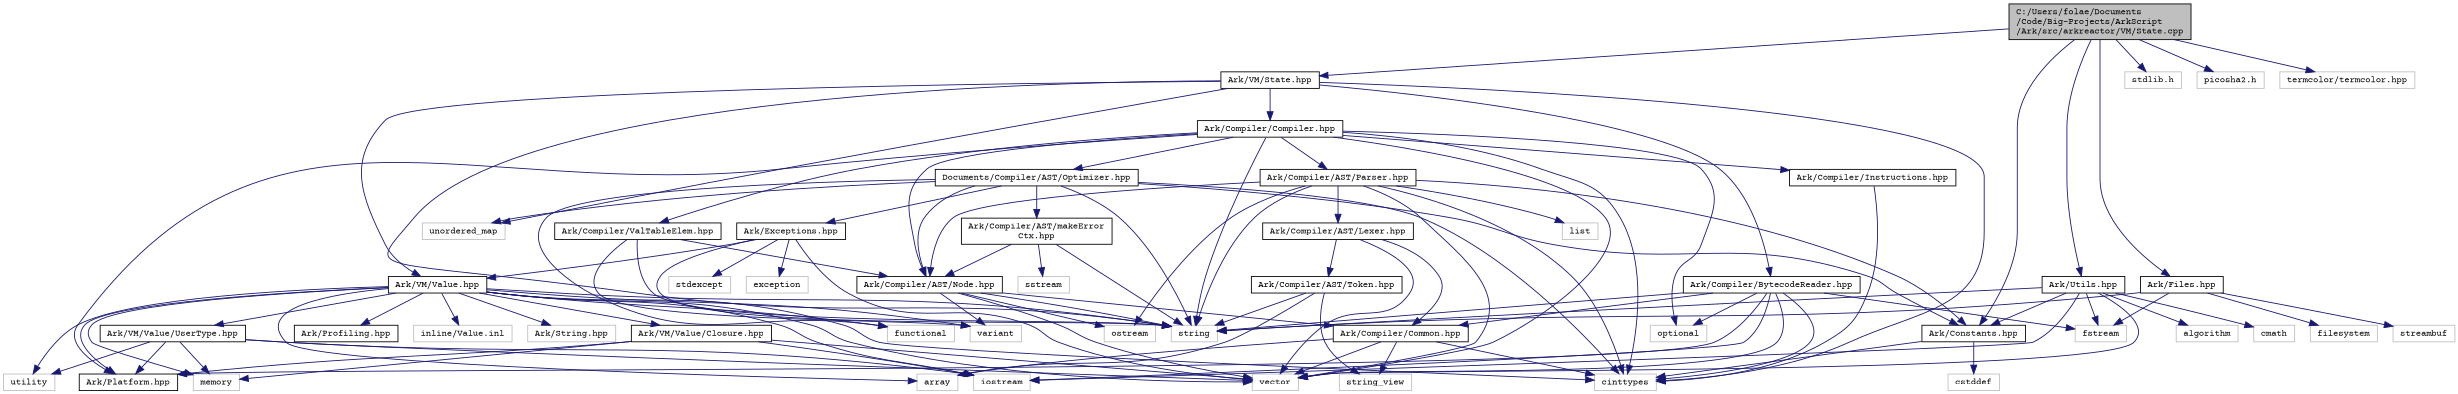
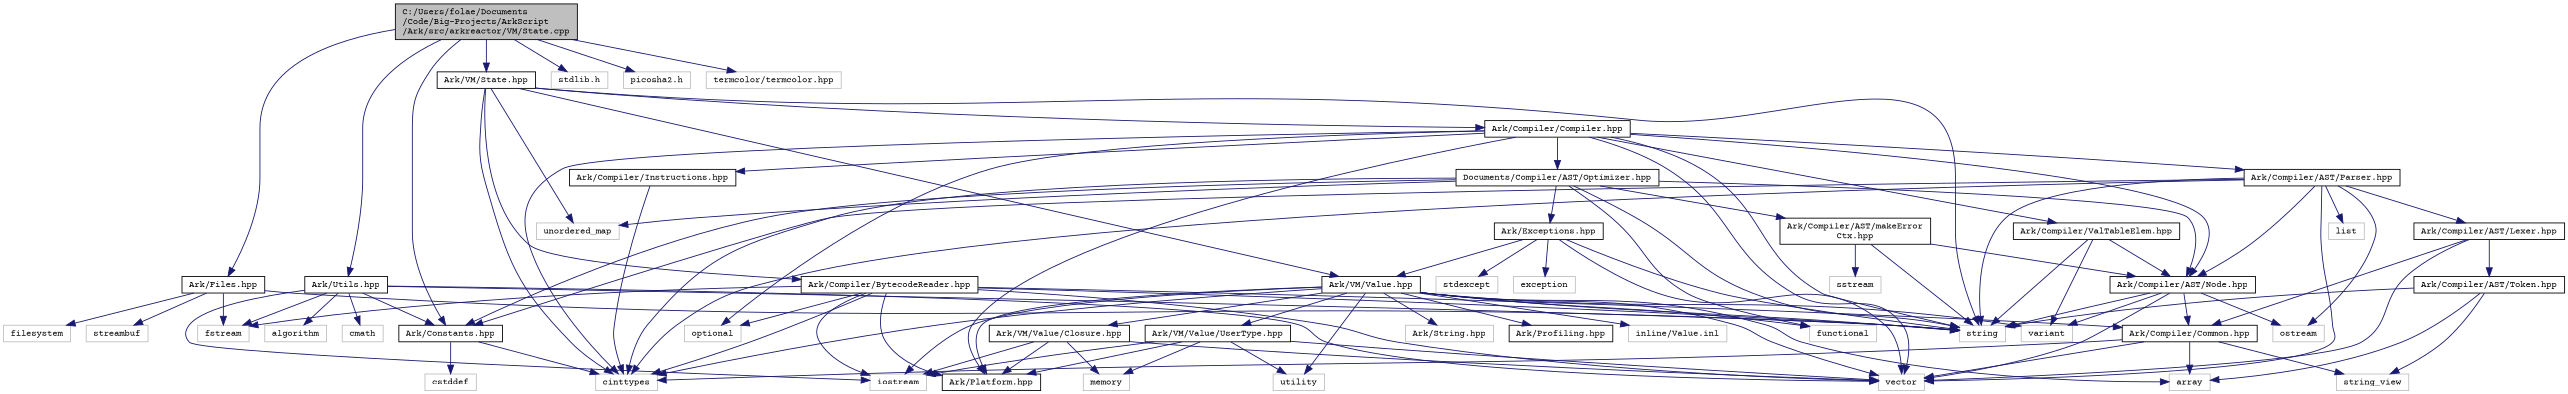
(89, 336) -> none
